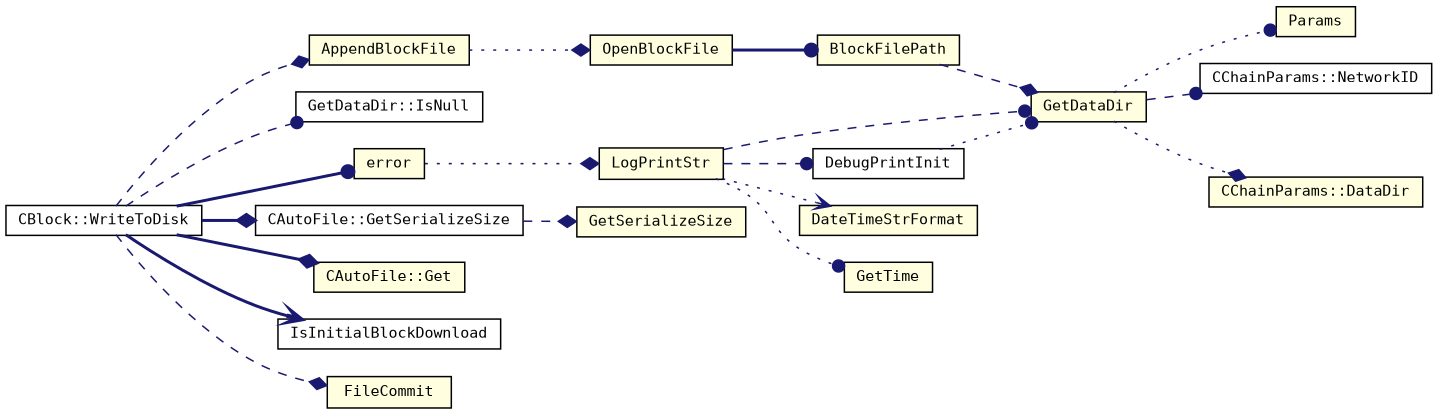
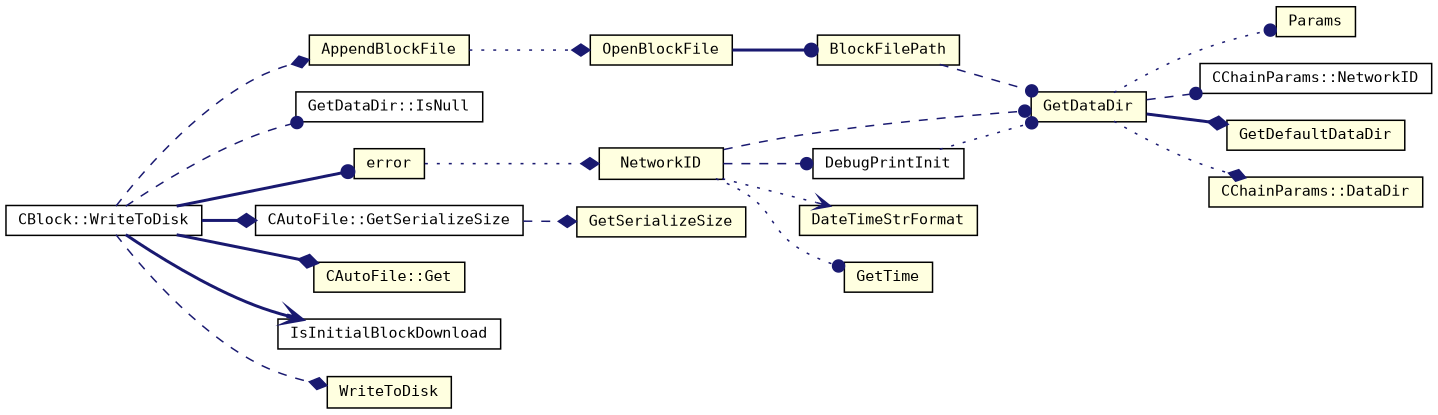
(980, 76) -> (980, 76)
none -> (1316, 135)
(661, 164) -> (661, 164)
(389, 392) -> (389, 392)
